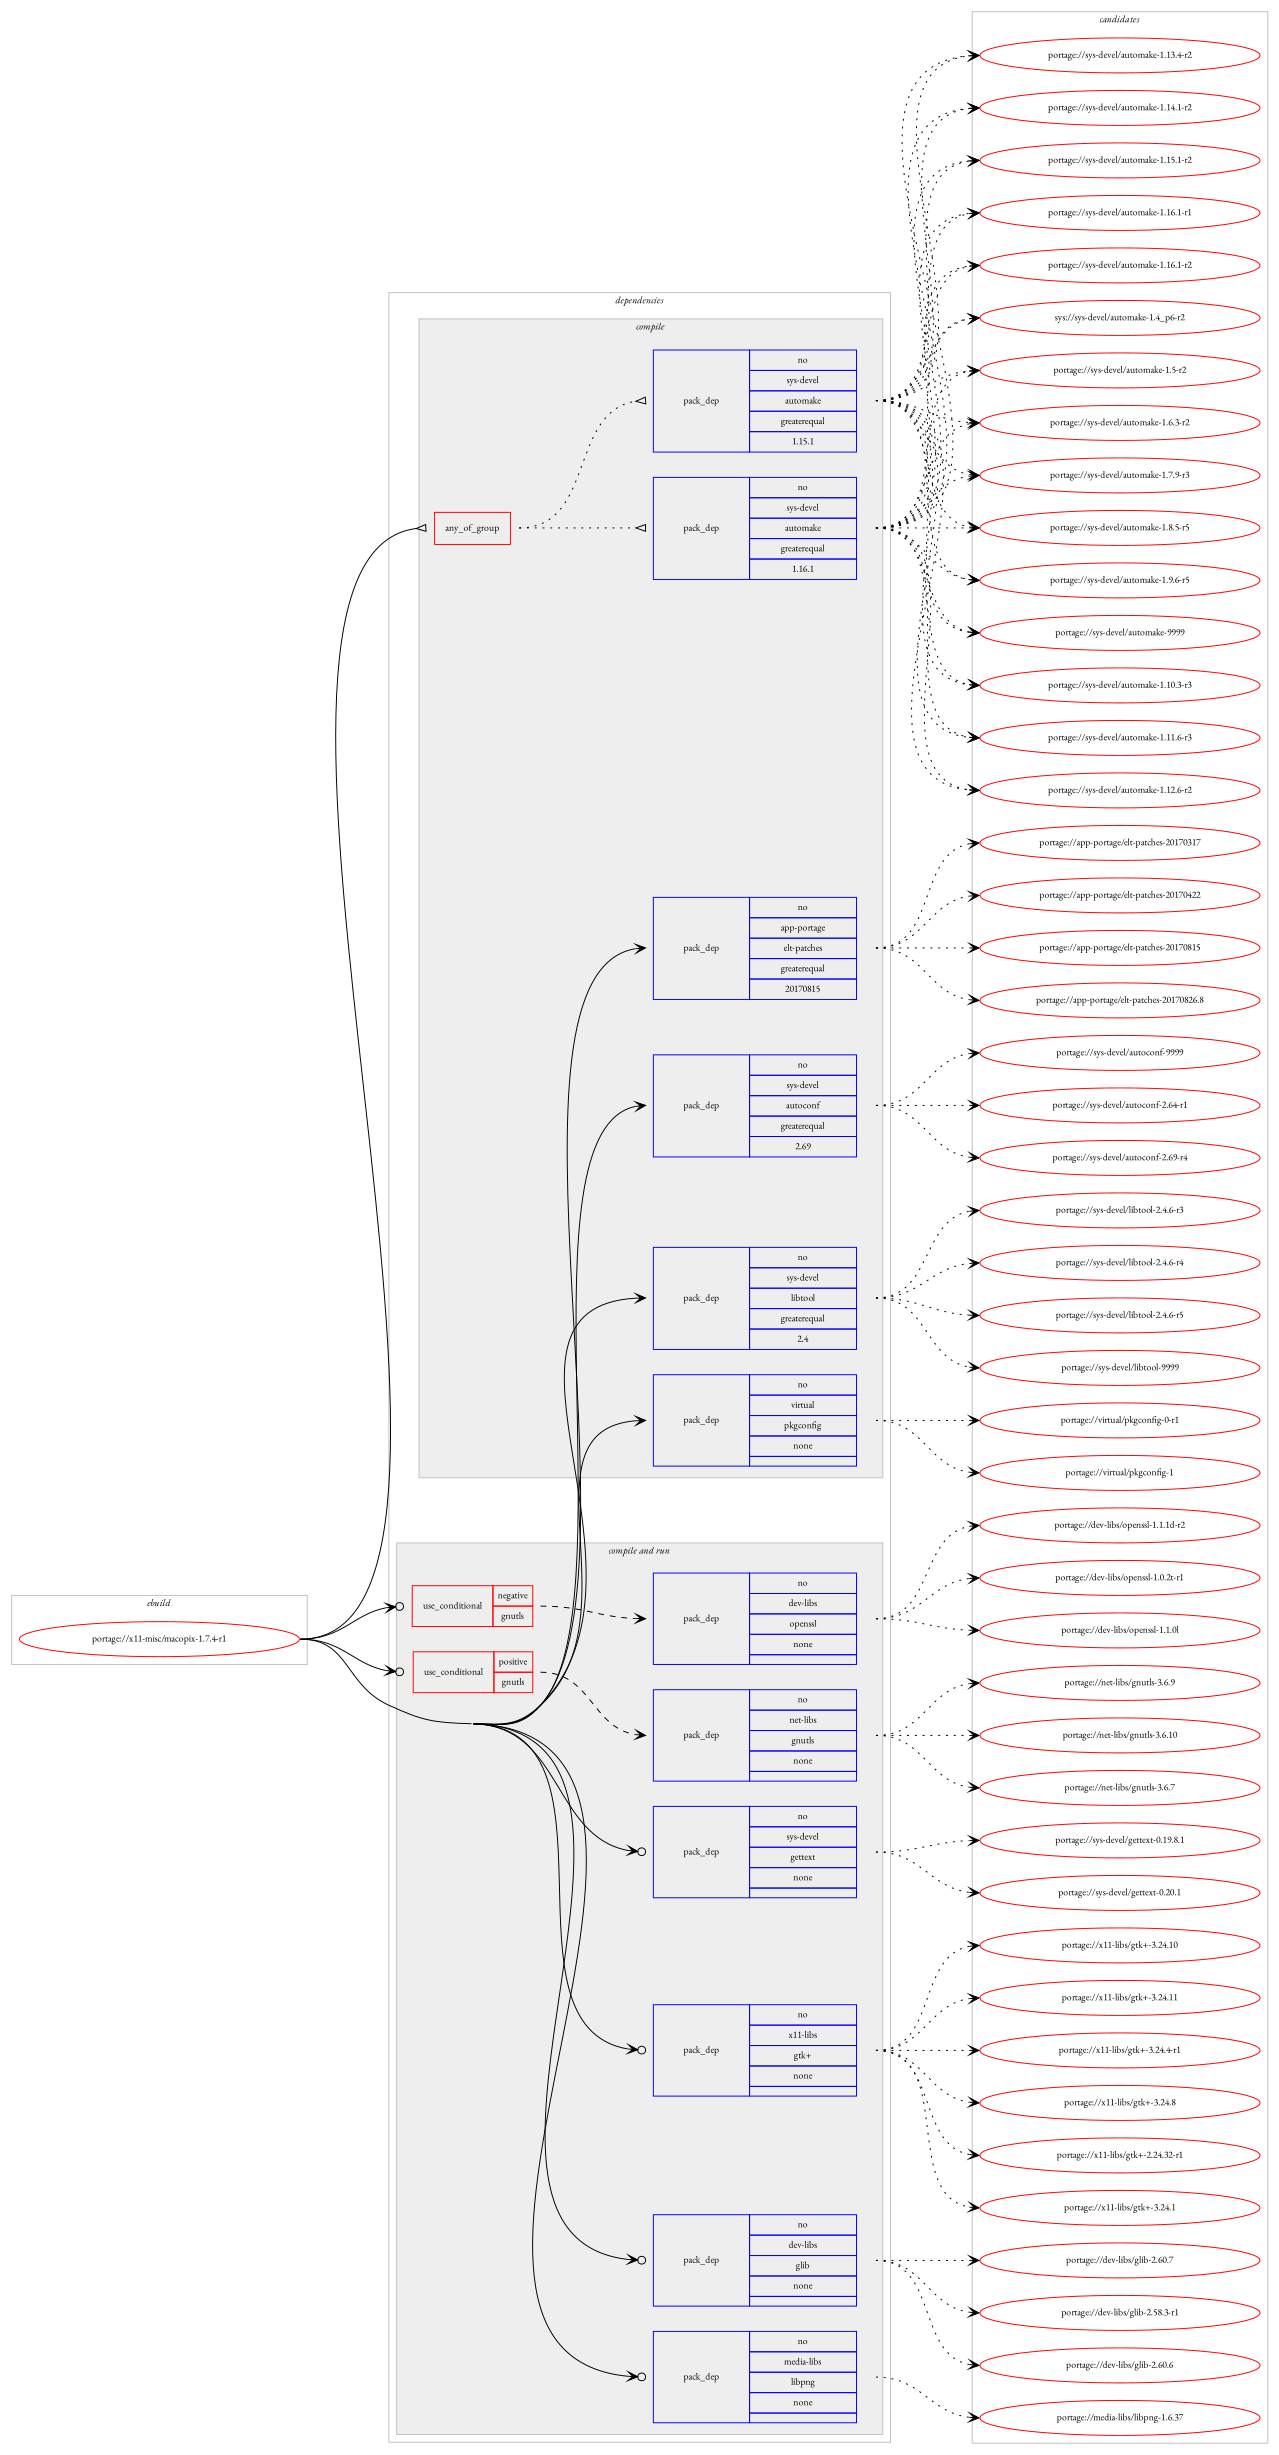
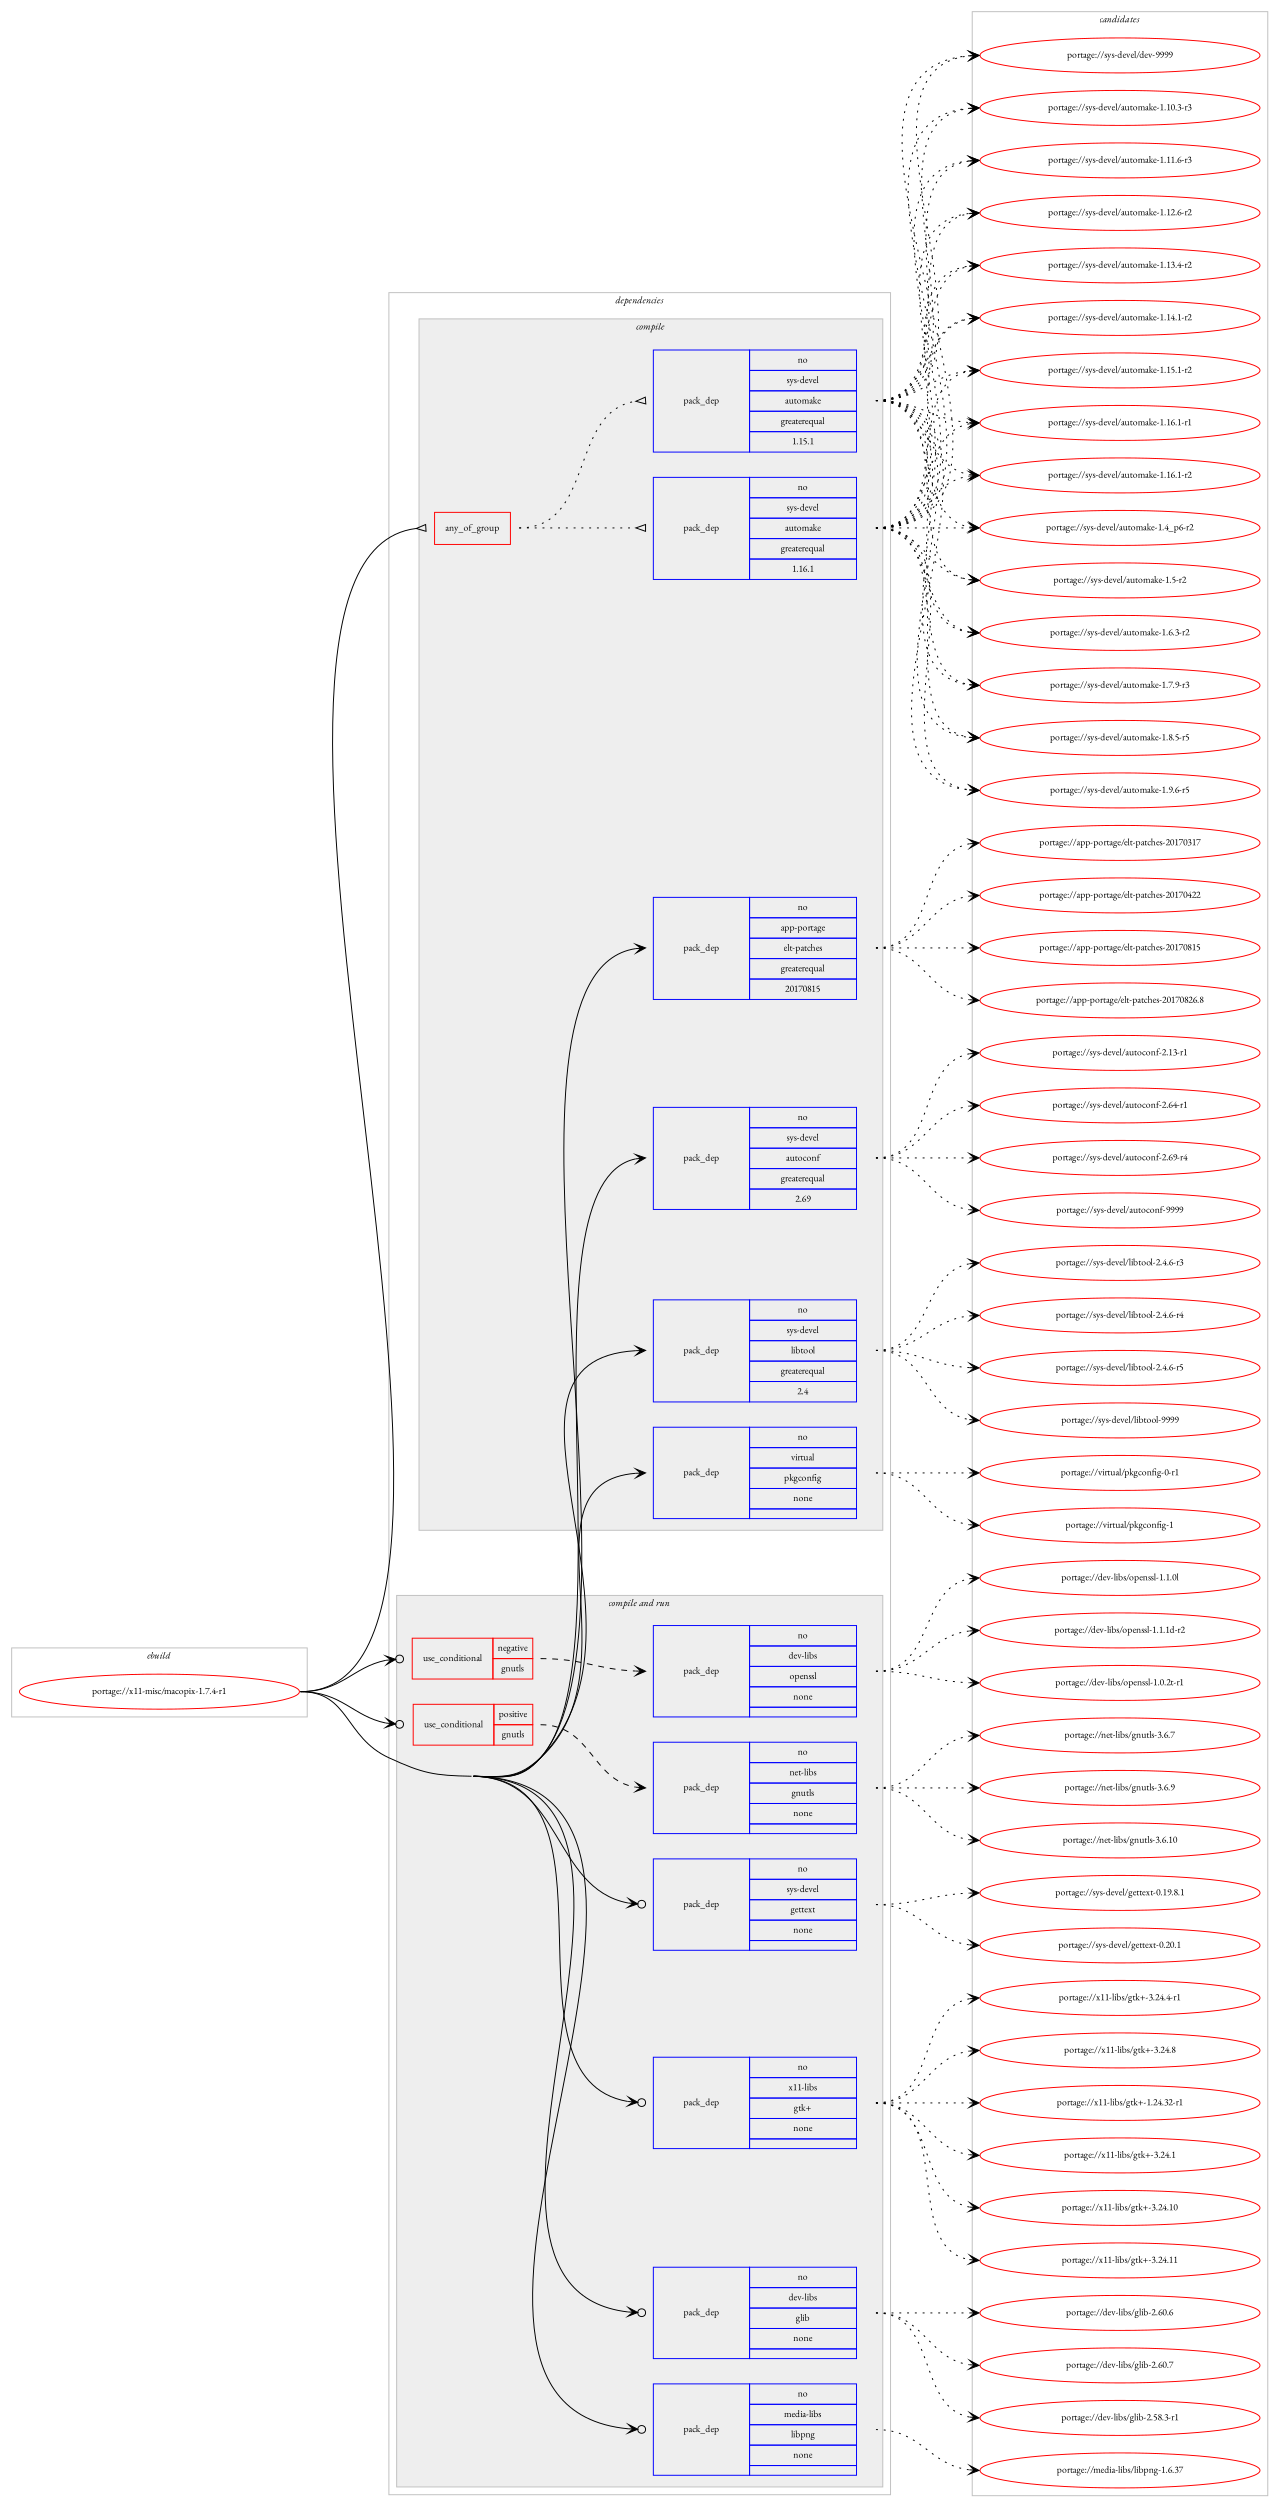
(1120, 318) -> (1120, 528)
(1120, 633) -> (1120, 55)
none -> (1120, 1053)
(1120, 2155) -> (1120, 2103)
